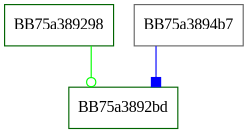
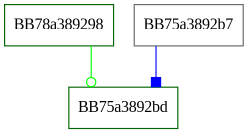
(59, 25) -> (59, 25)
(189, 25) -> (189, 25)
